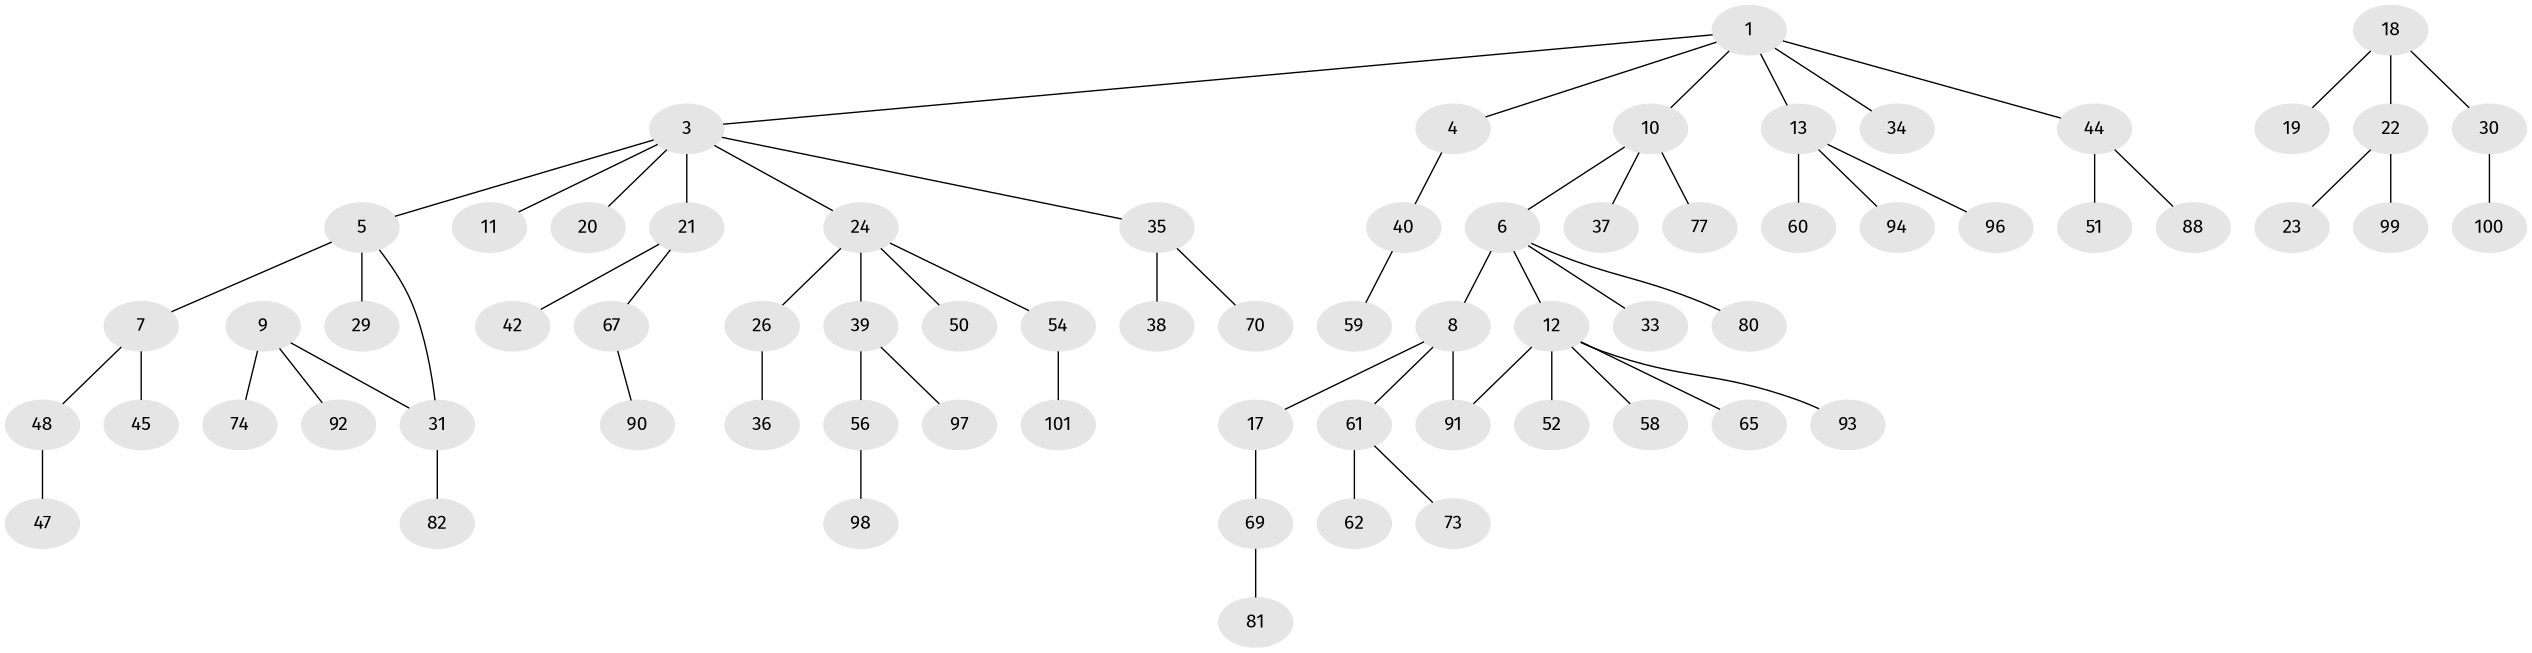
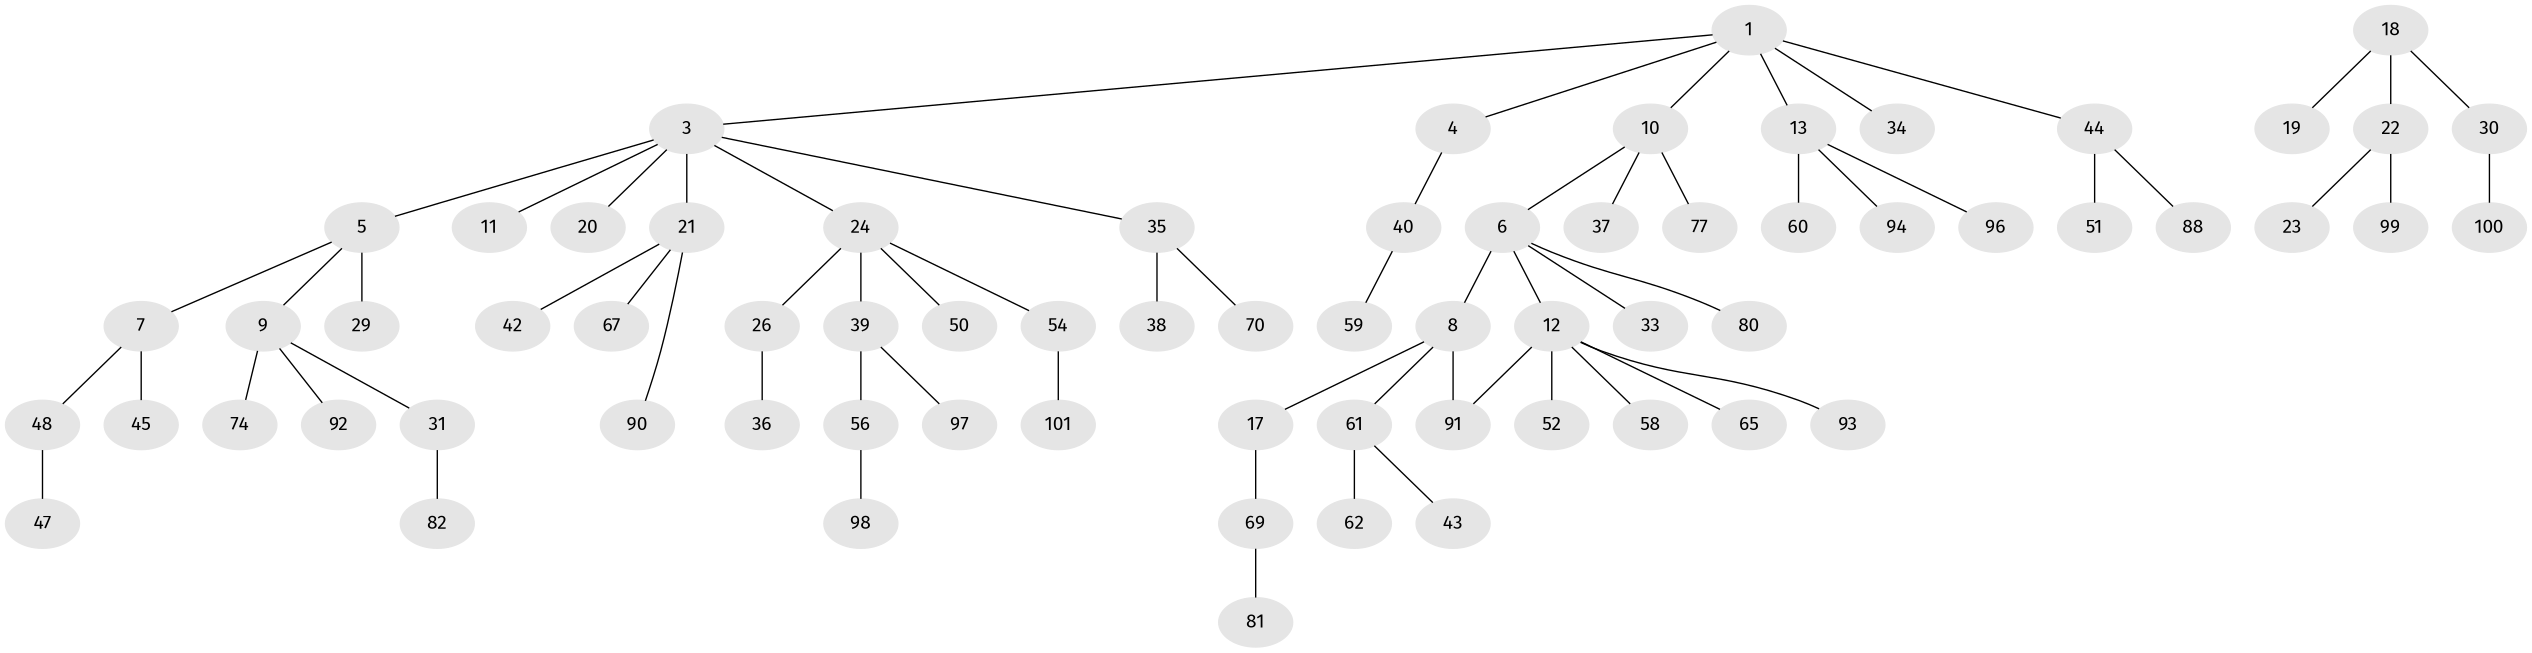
(418, 321) -> (313, 277)
(624, 376) -> (667, 327)
(1453, 524) -> (1453, 524)
